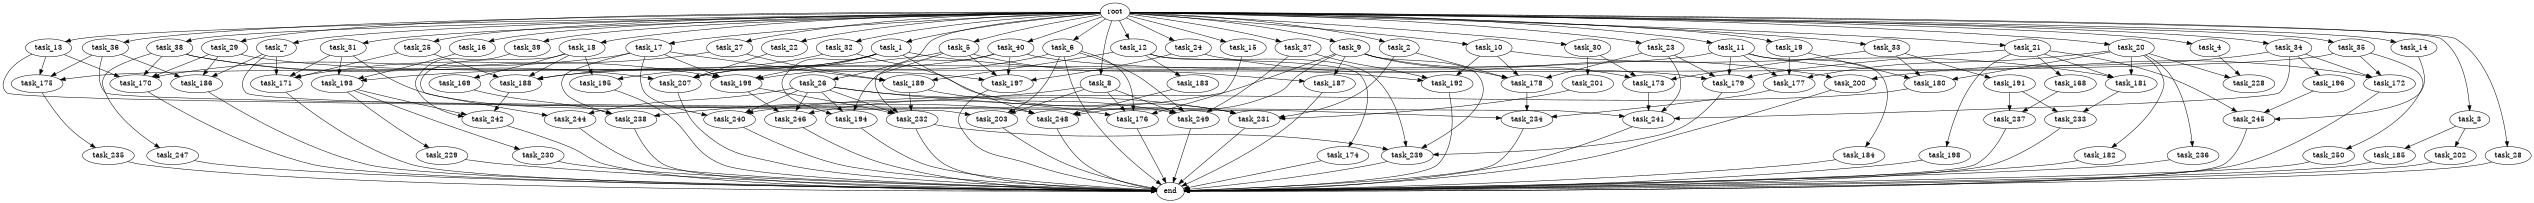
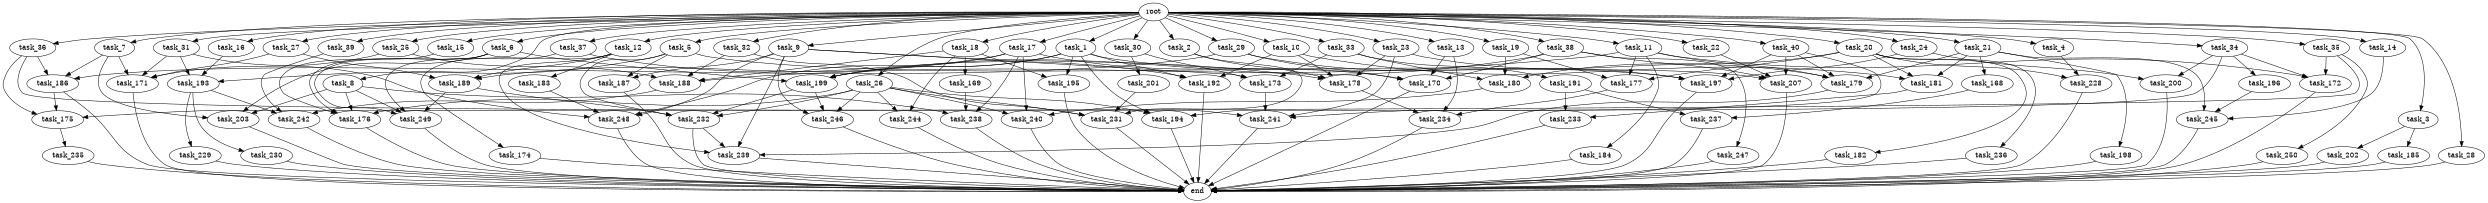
(44, 63) -> (55, 100)
(1099, 127) -> (1667, 184)
